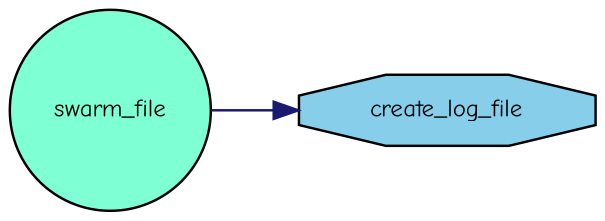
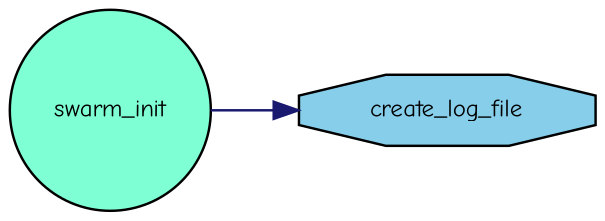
(110, 110) -> (110, 110)
